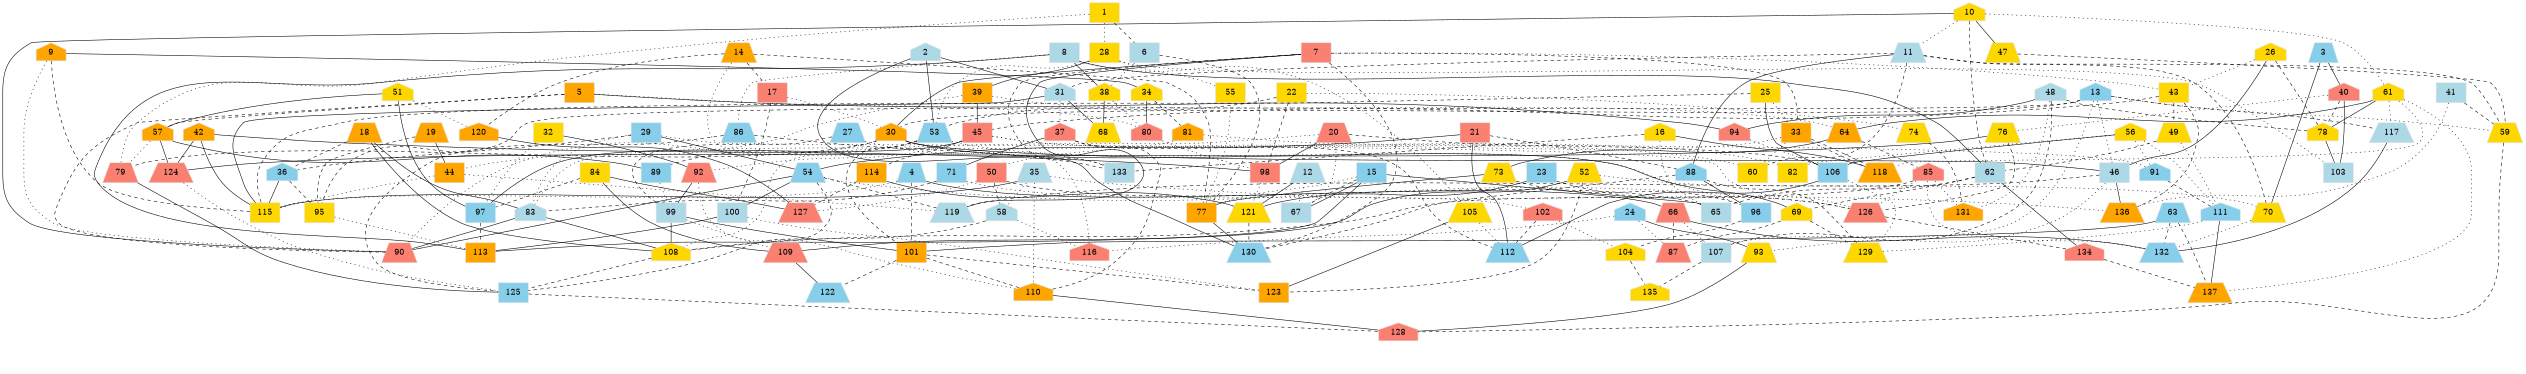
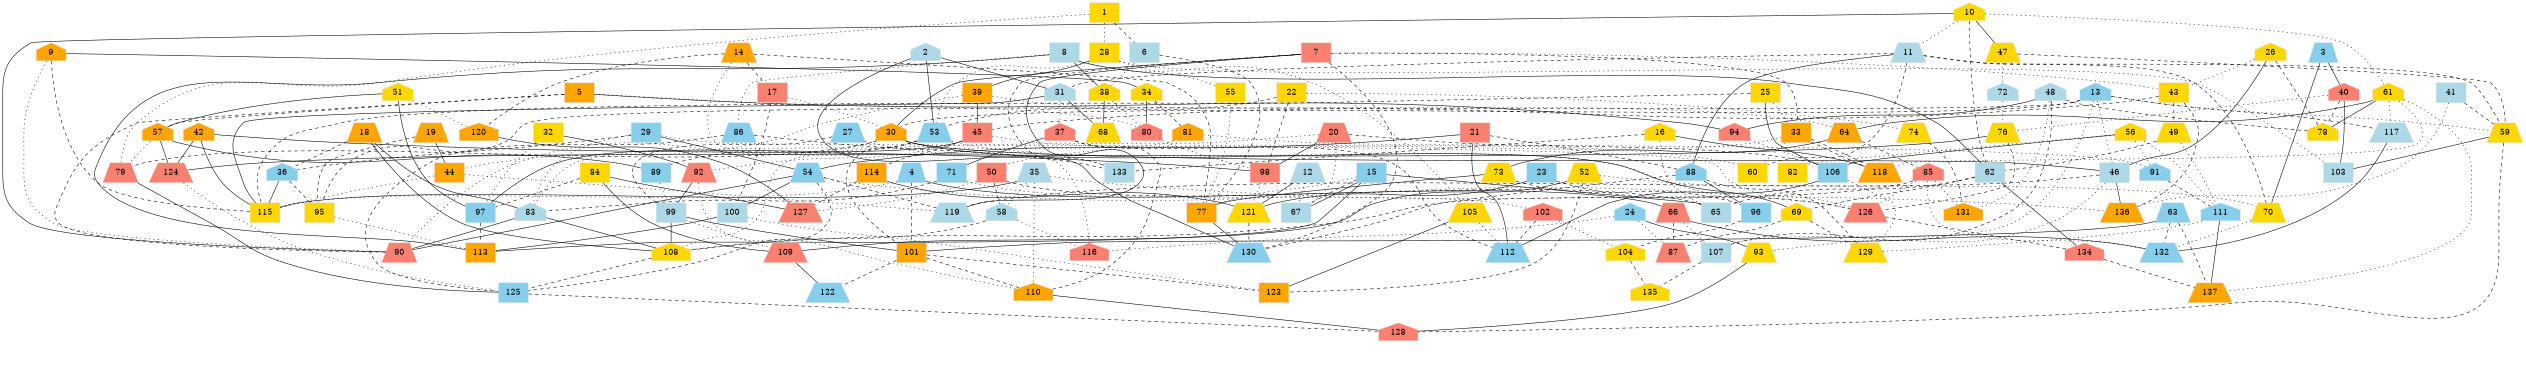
none -> (2003, 93)
(1385, 144) -> none
(2330, 150) -> (2425, 152)
